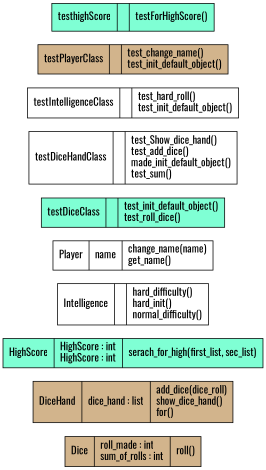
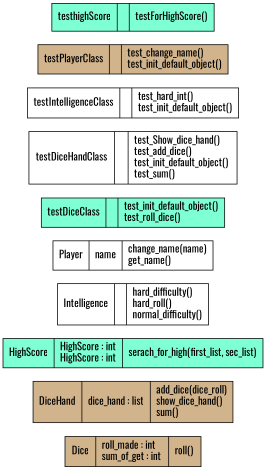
(167, 97) -> (166, 97)
(181, 163) -> (181, 163)
(152, 304) -> (152, 304)
(165, 413) -> (168, 413)
(132, 457) -> (131, 457)
